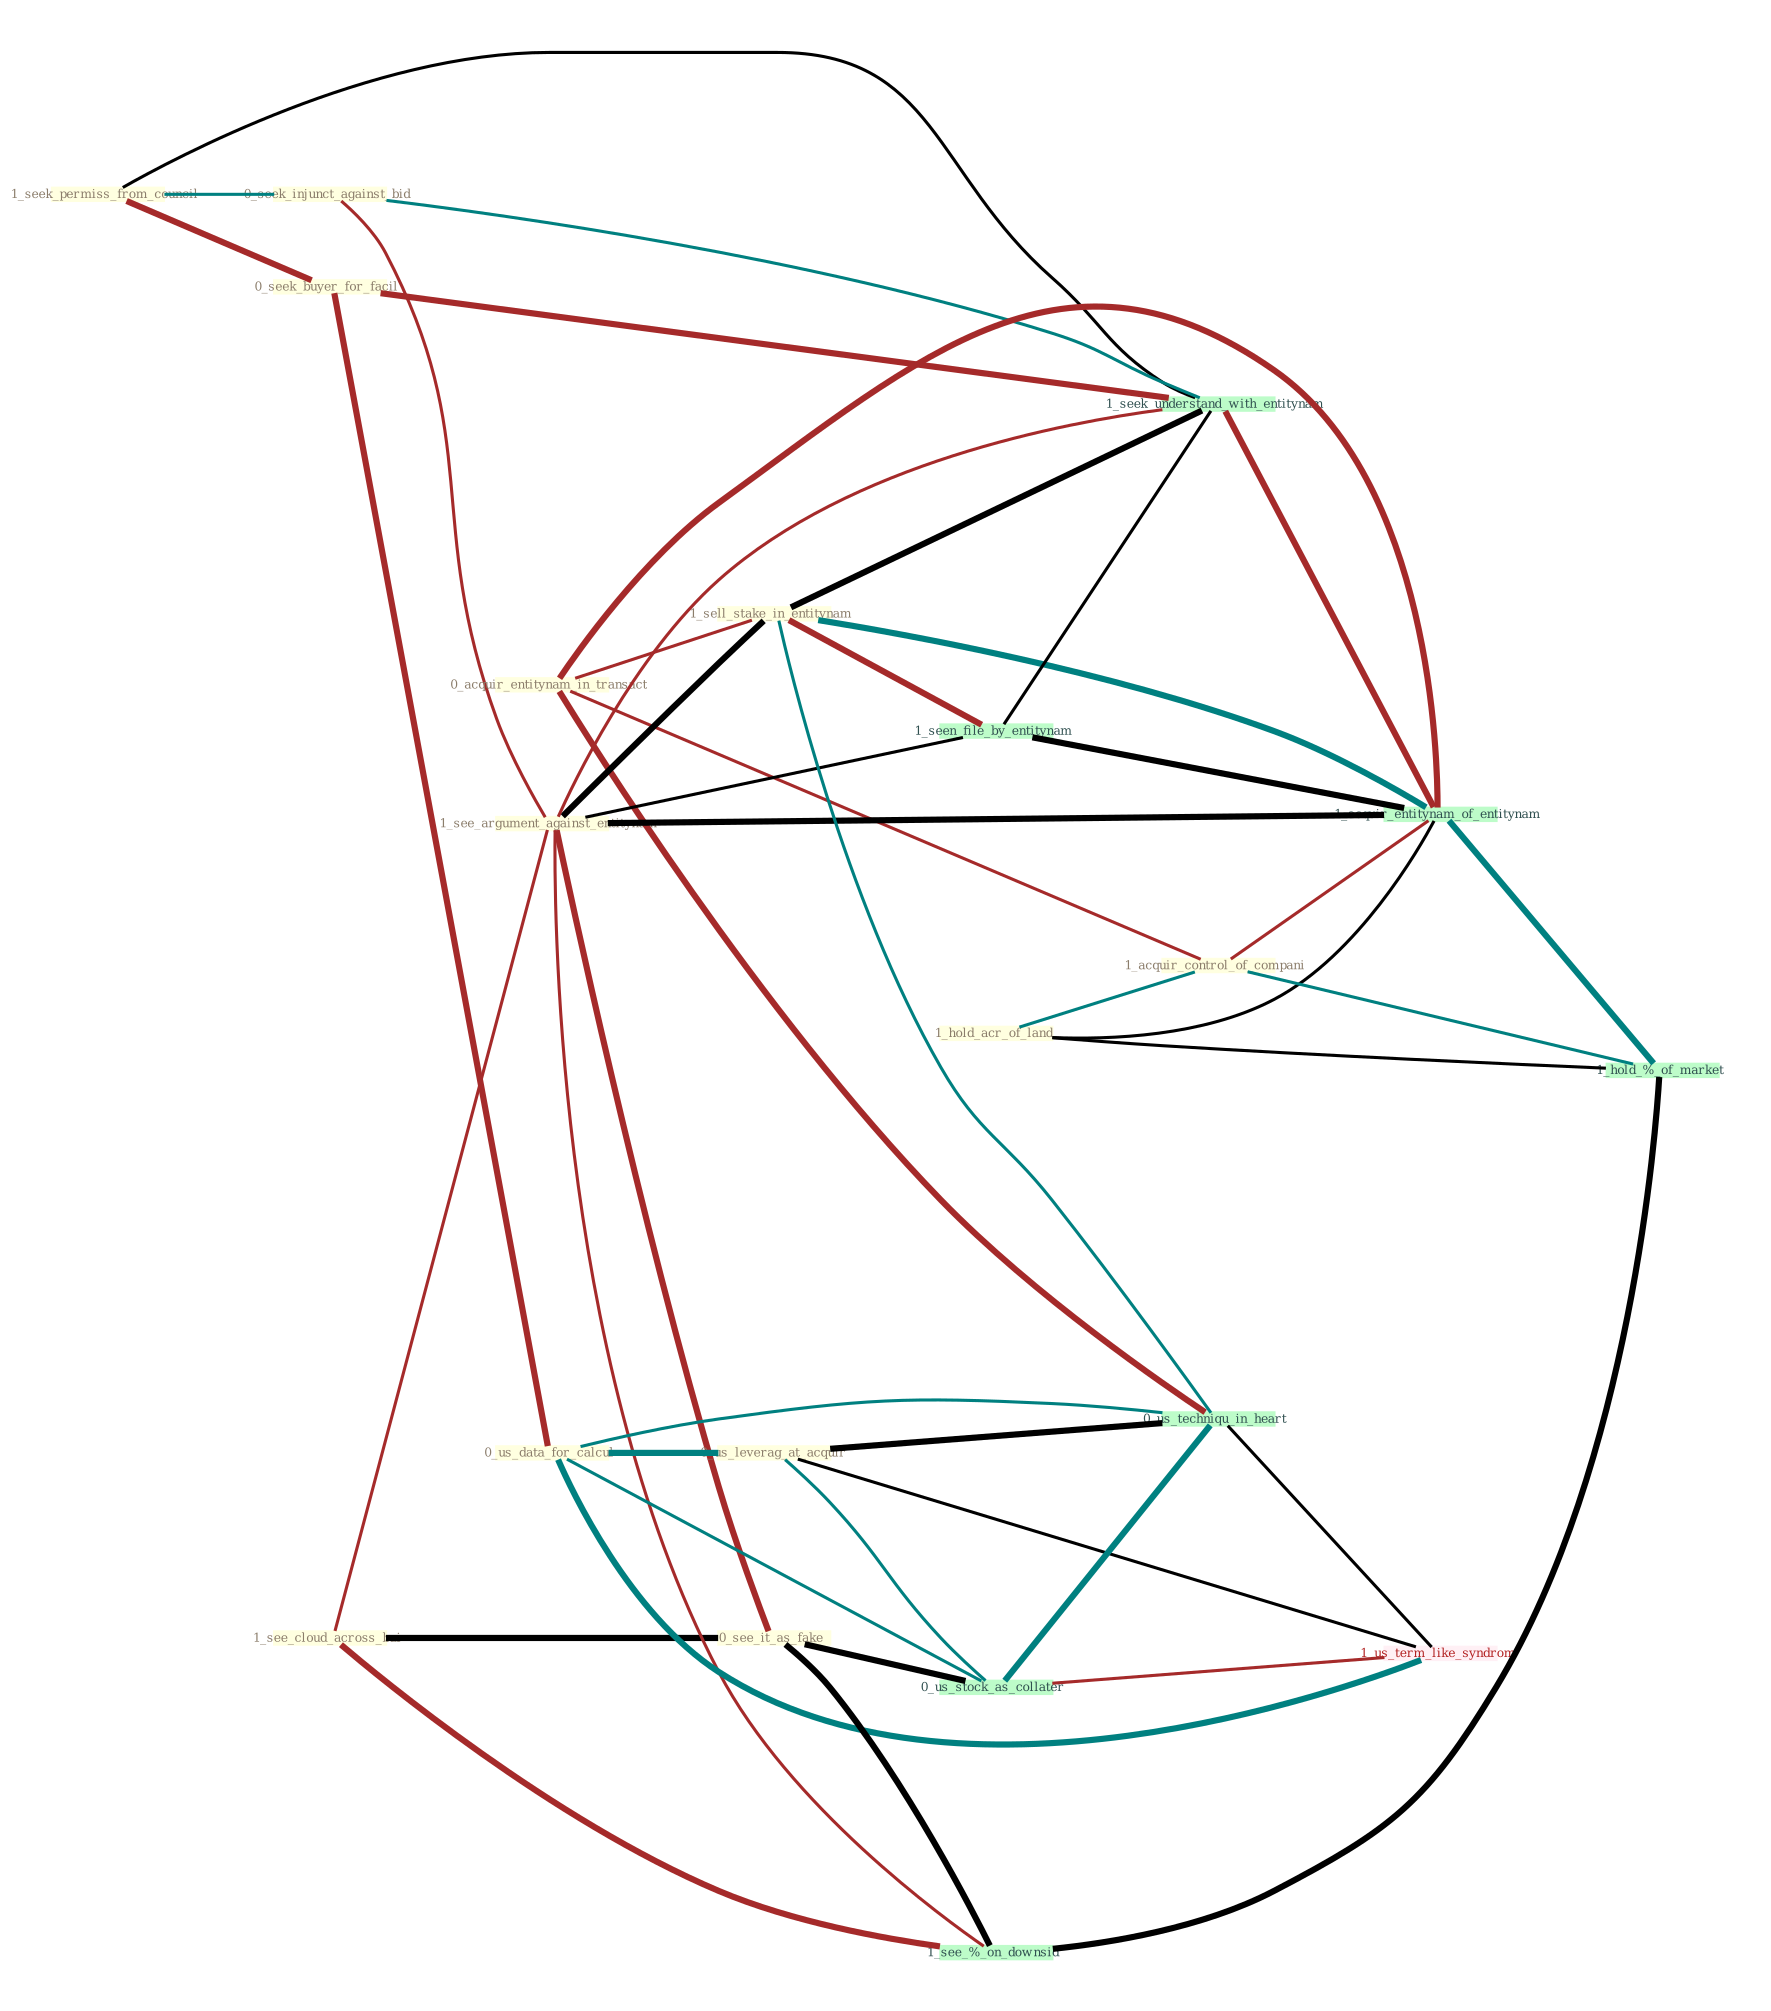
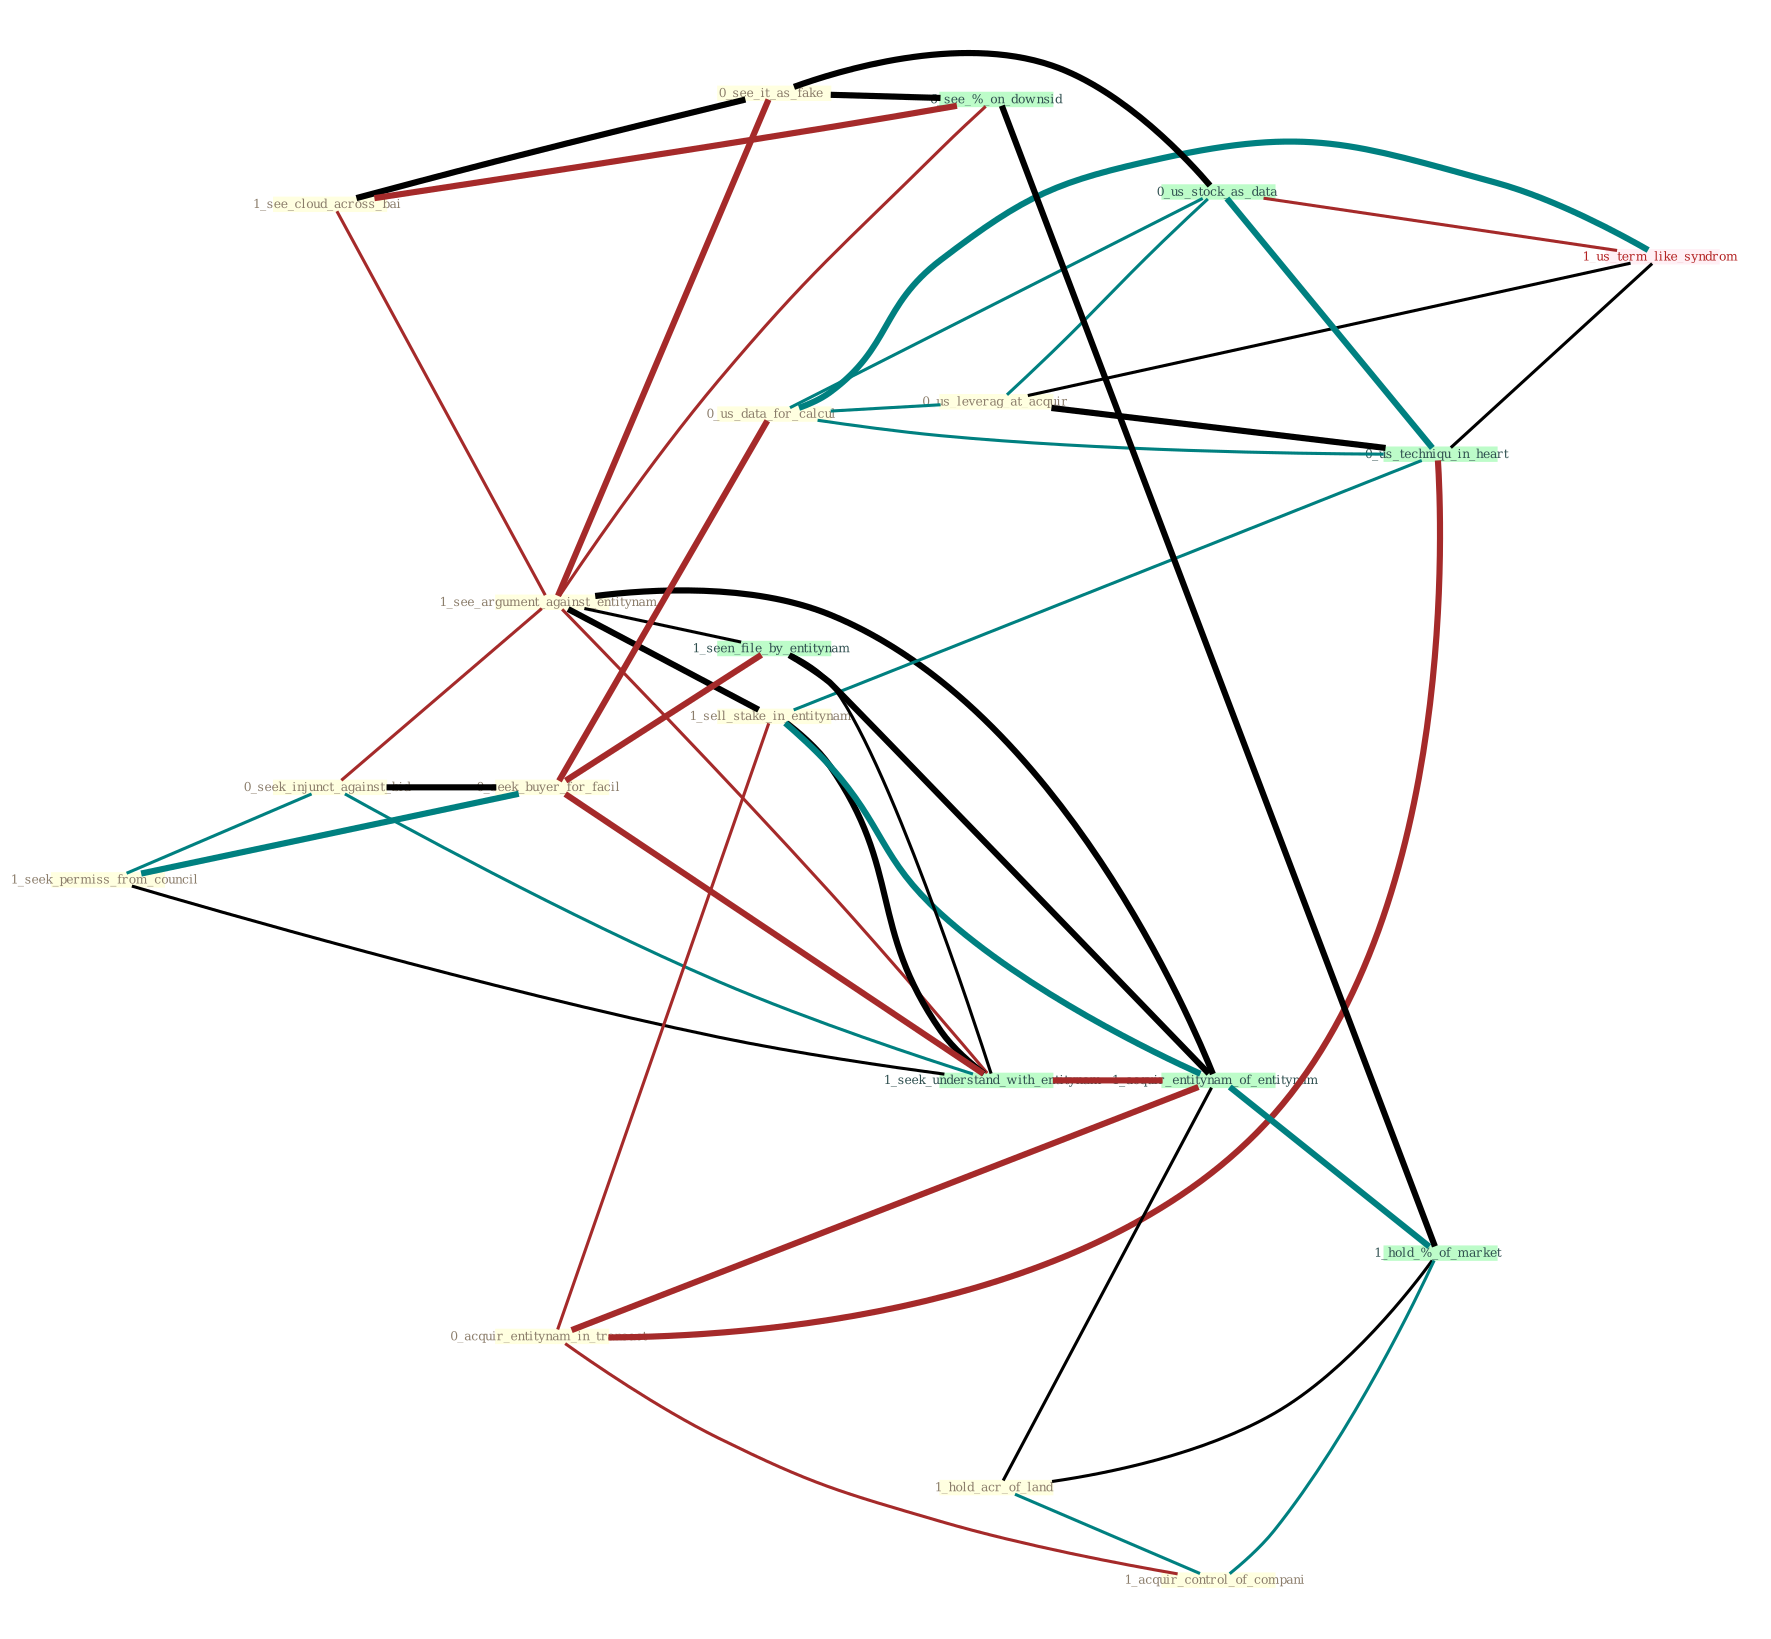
(219, 241) -> (330, 834)
(885, 672) -> (649, 727)
none -> (441, 787)
(1330, 890) -> none
(664, 1453) -> (886, 408)
(996, 1687) -> (1218, 192)
(996, 1953) -> (996, 99)
